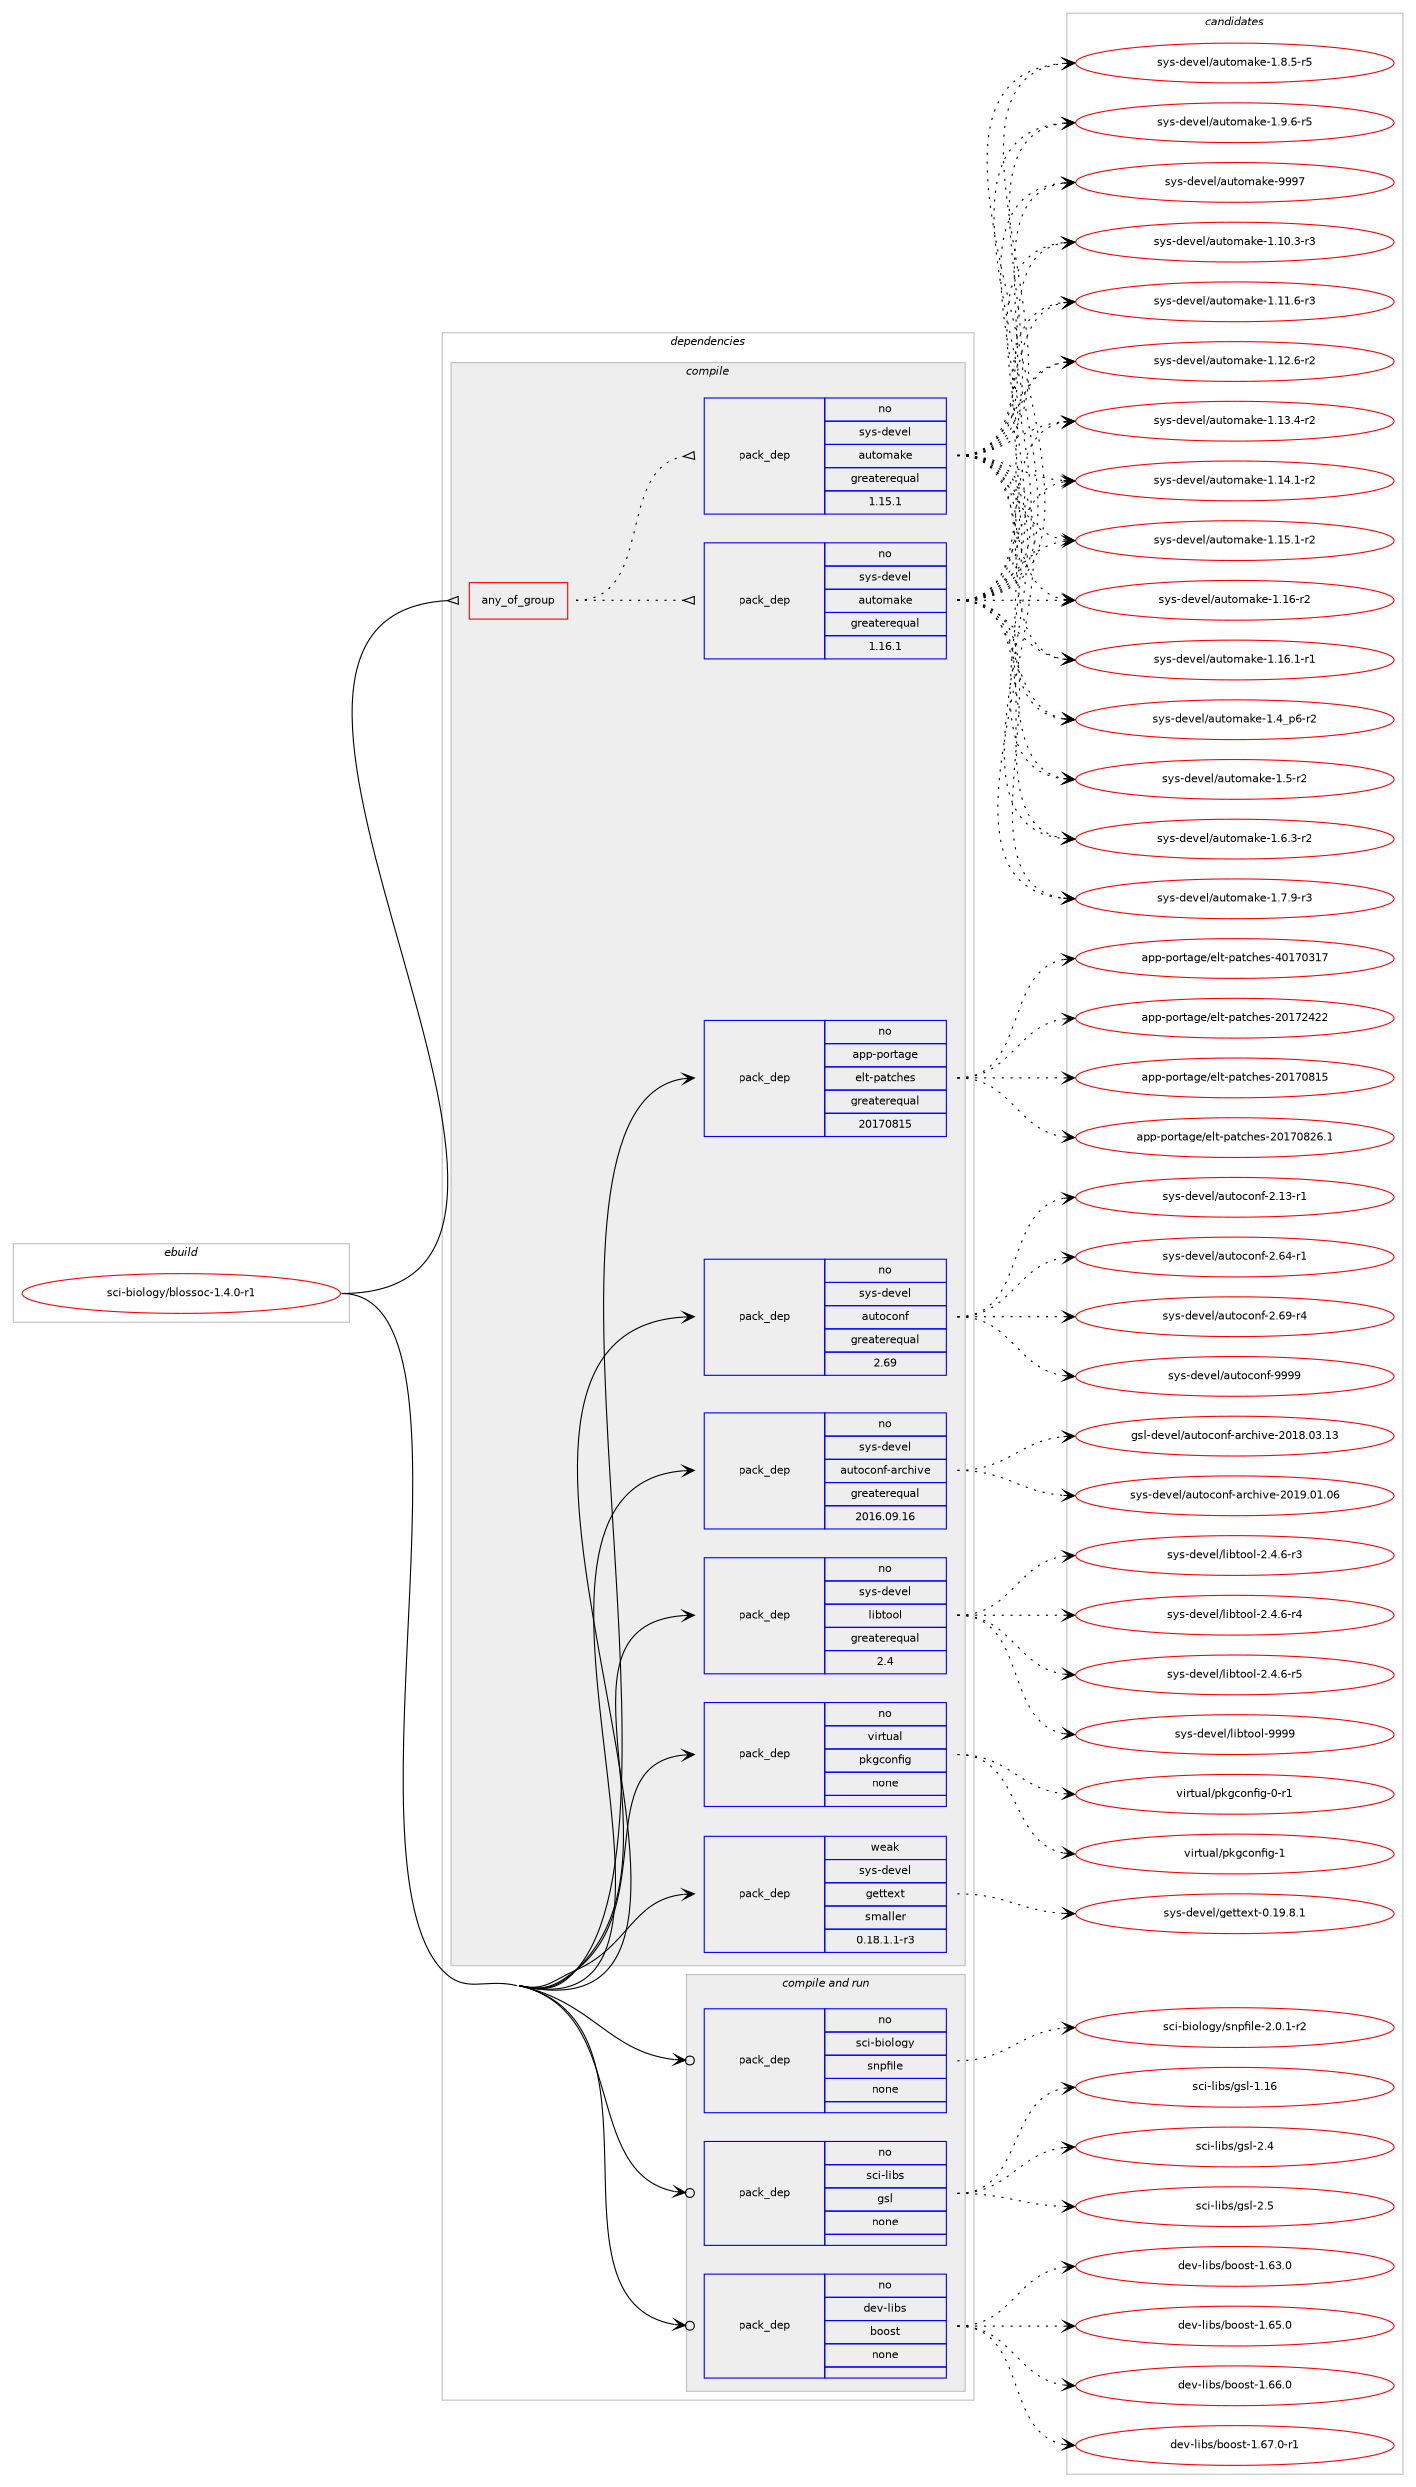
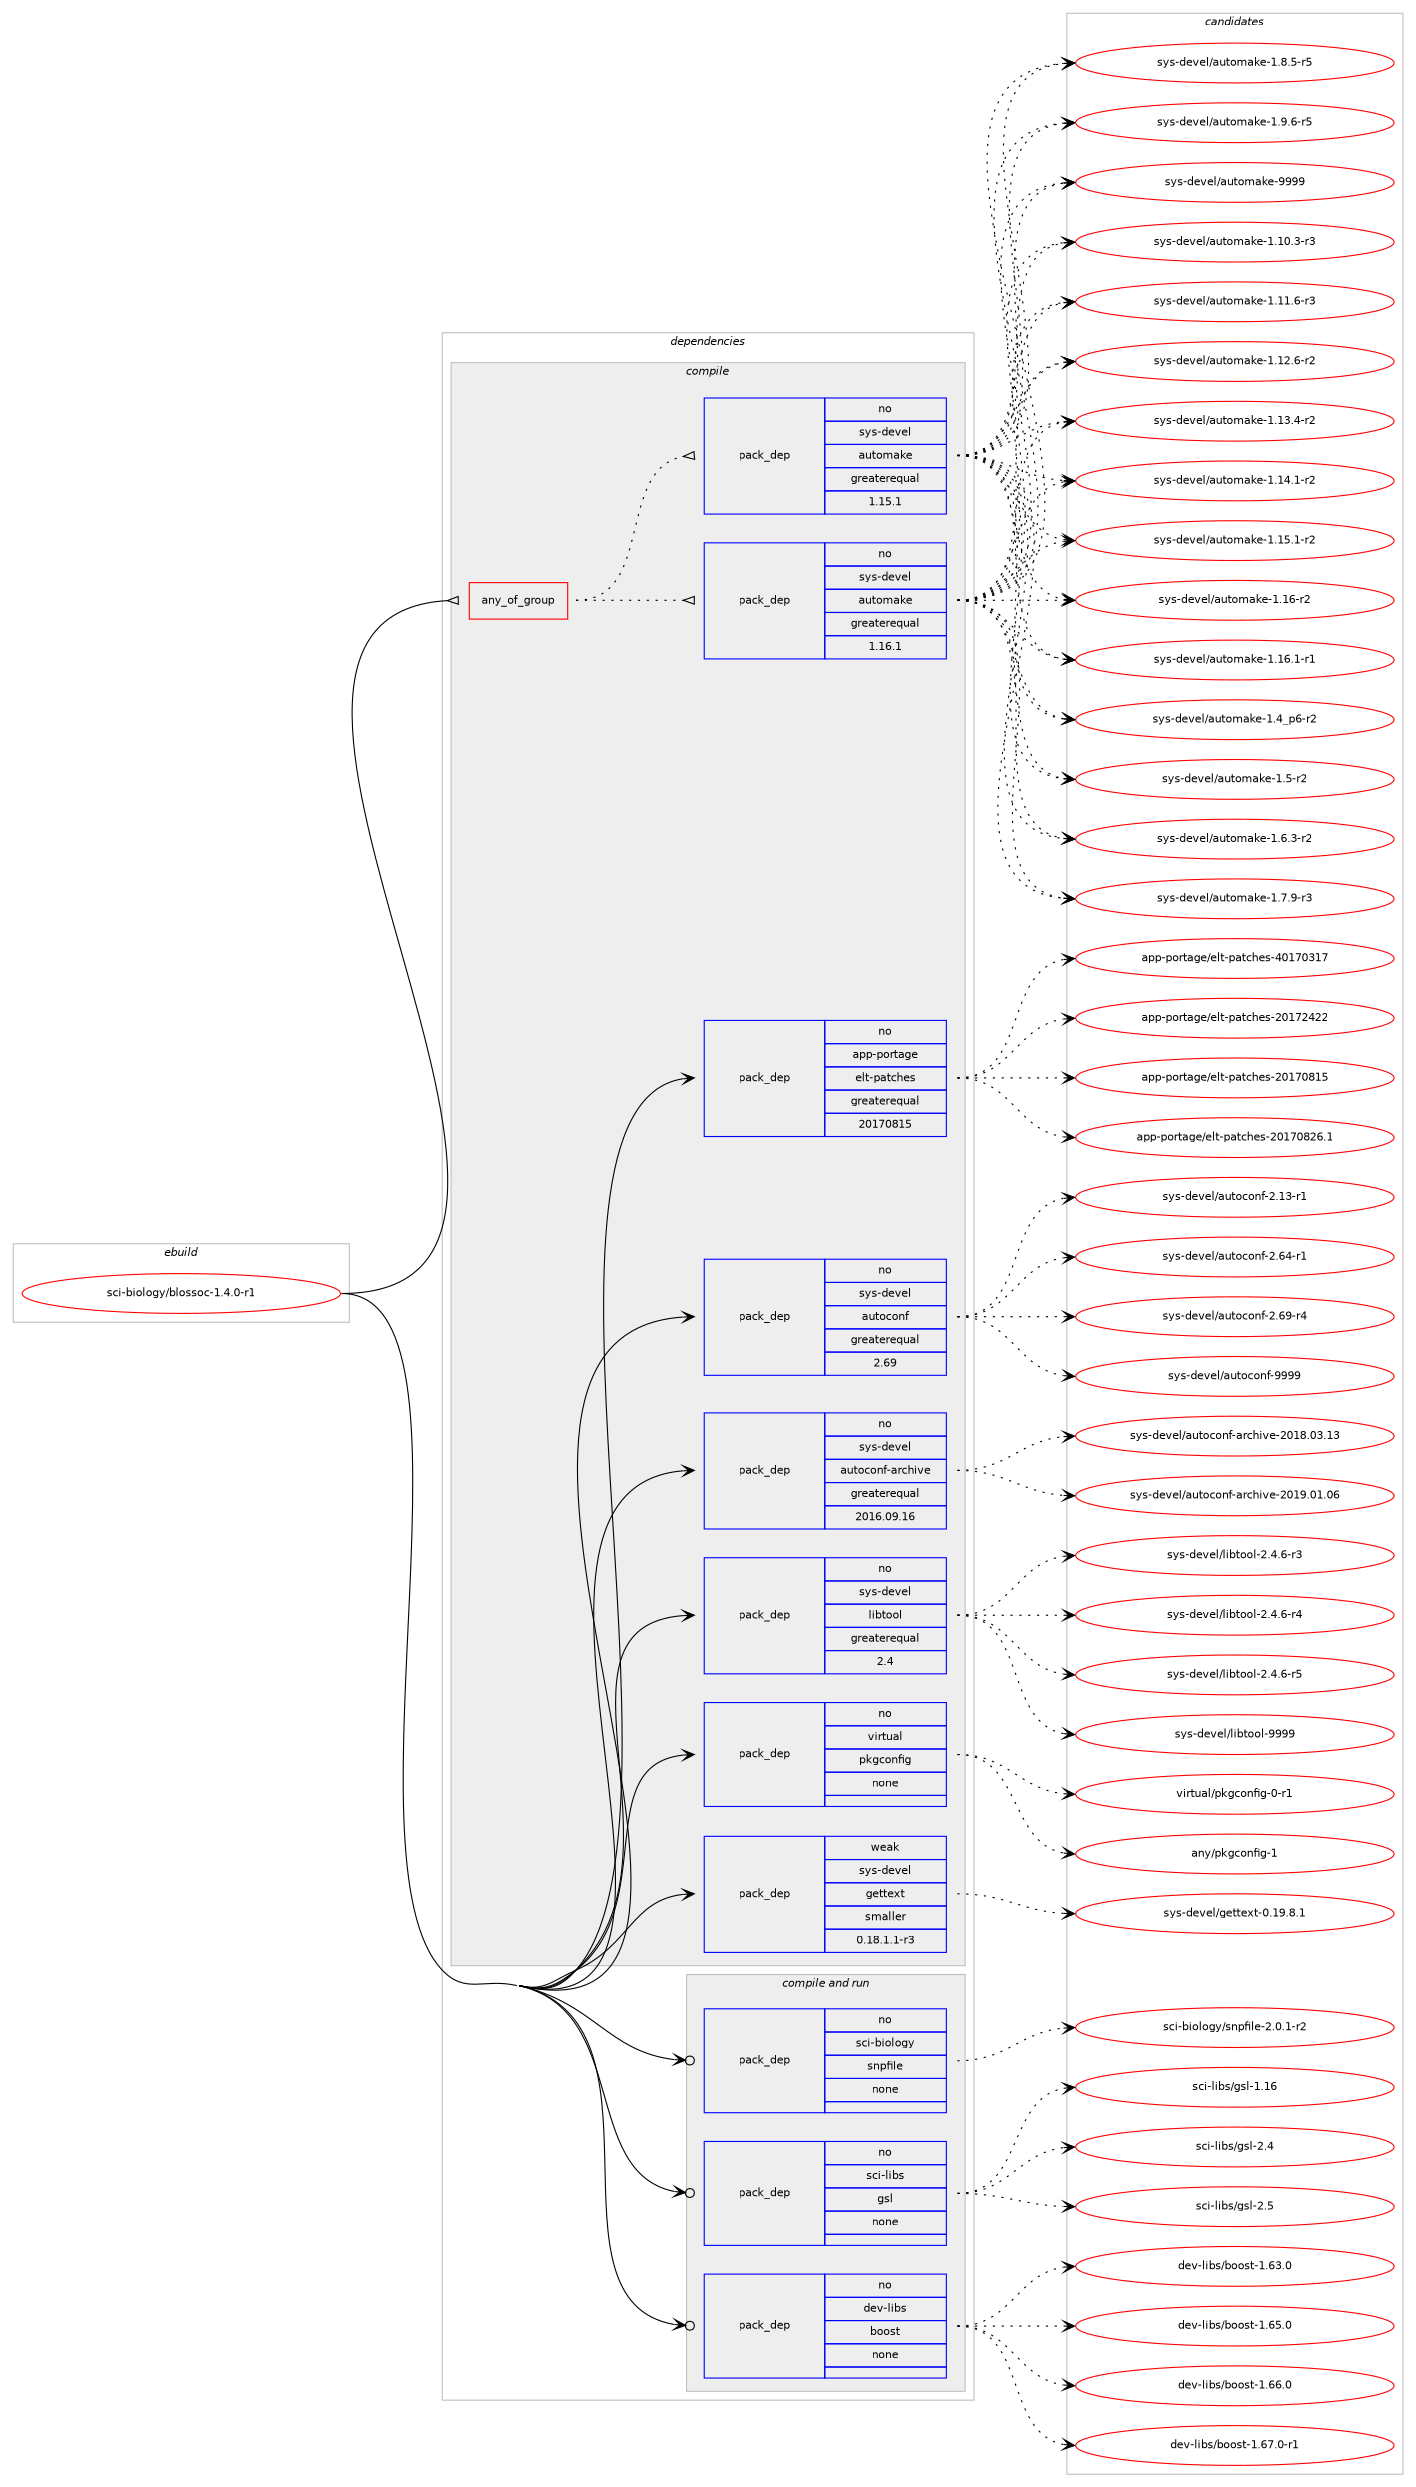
(1235, 182) -> (1235, 182)
(1235, 1436) -> (1235, 1436)
(1235, 1854) -> (1235, 1854)
